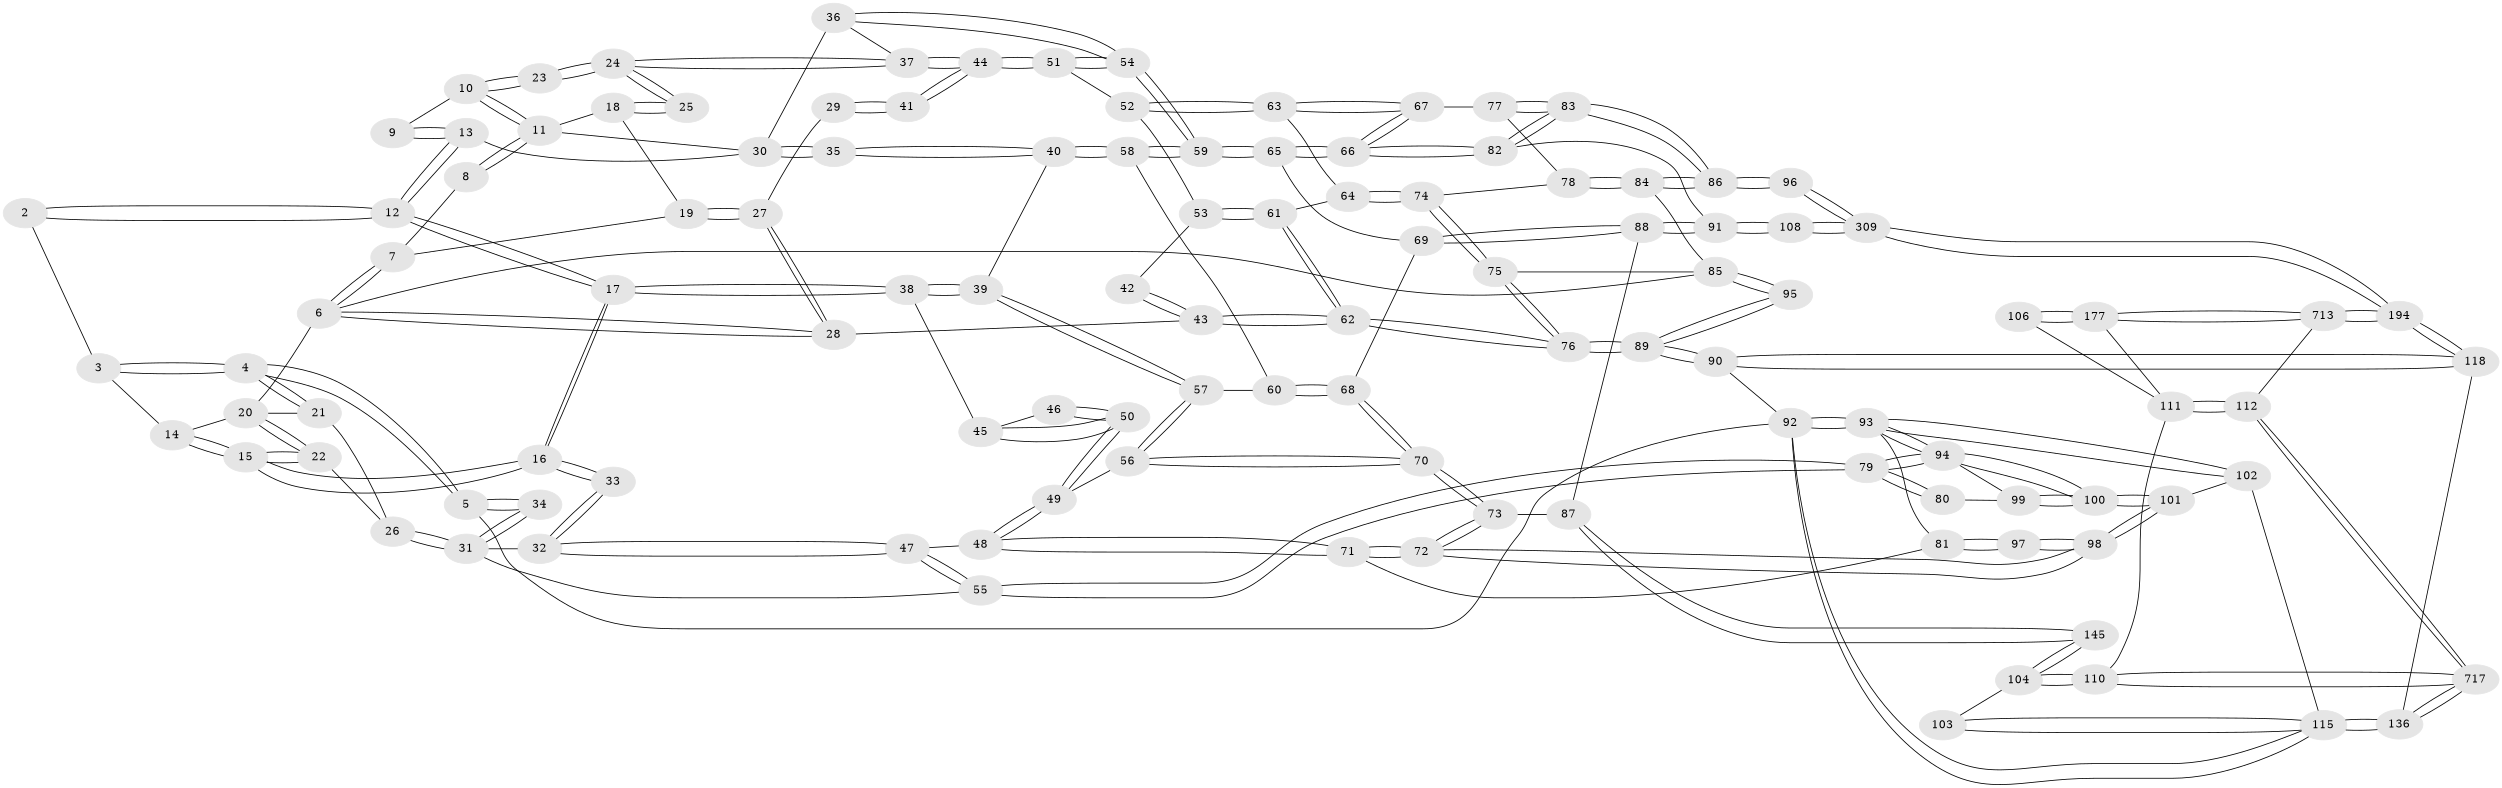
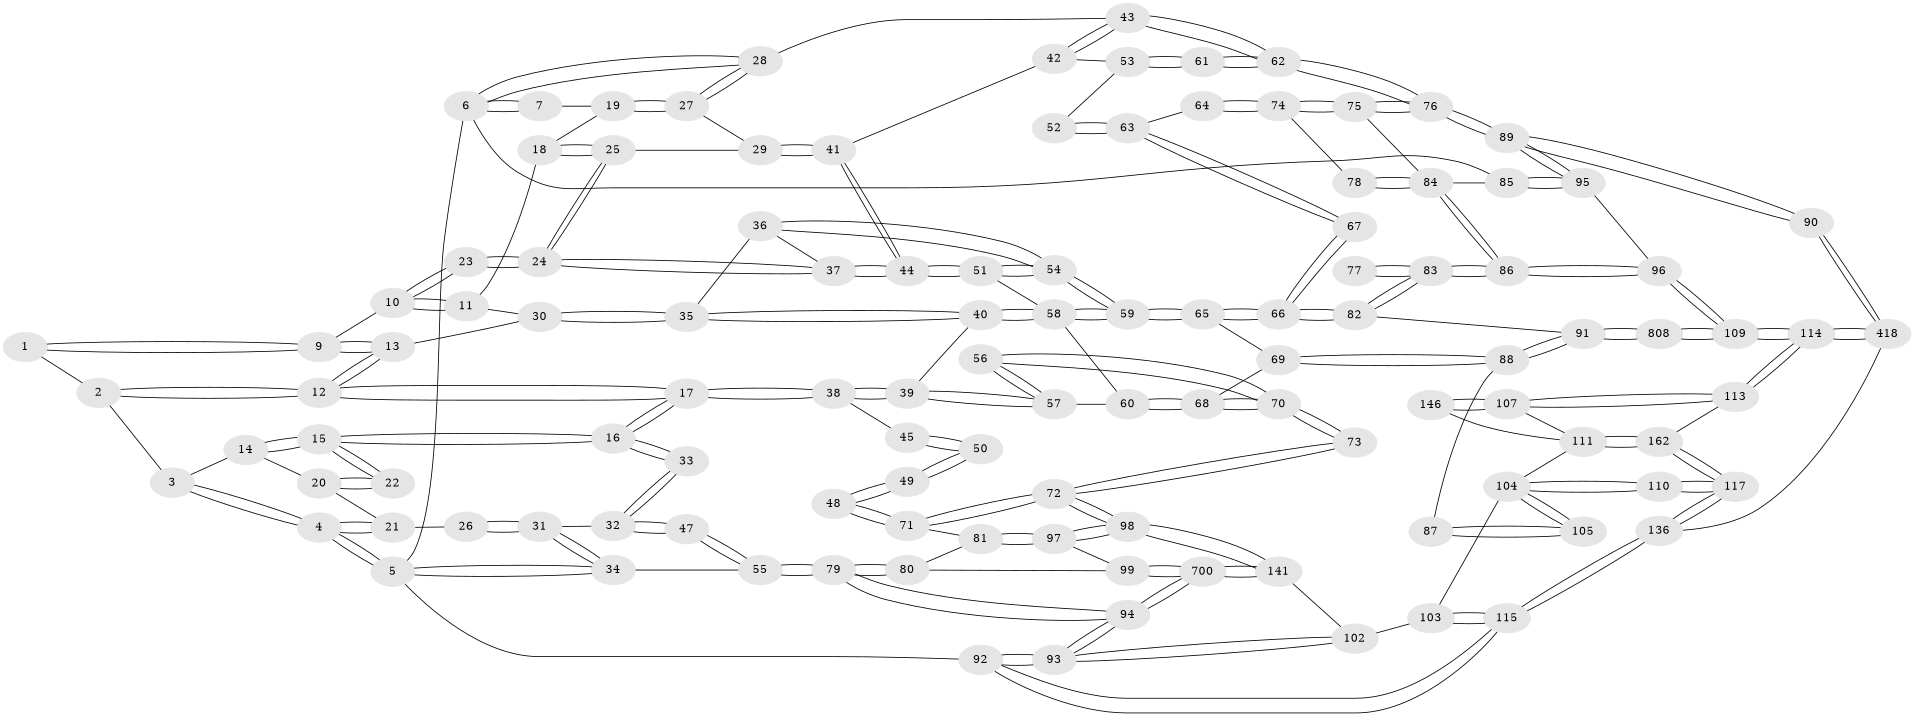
(797, 85) -> (718, 278)
(1091, 85) -> (1017, 293)
none -> (944, 105)
(1459, 107) -> none
none -> (687, 150)
(1537, 150) -> none
(466, 177) -> none
(1316, 204) -> none
none -> (1621, 227)
(1791, 228) -> (1659, 334)
(1867, 228) -> (1735, 334)
(1606, 272) -> (1393, 145)
(2323, 316) -> (1735, 397)
(2400, 316) -> (1812, 334)
(2019, 317) -> (1431, 405)
(2095, 317) -> (1507, 404)
none -> (25, 347)
(289, 361) -> (439, 353)
(2476, 362) -> (1888, 334)
(1753, 392) -> none
(2247, 407) -> (1659, 442)
(1054, 410) -> none
(1981, 478) -> (1091, 555)
(1091, 481) -> none
(1905, 484) -> (944, 555)
(360, 498) -> none
(2095, 501) -> (1203, 572)
(2171, 501) -> (1279, 572)
(1536, 514) -> none
(2140, 546) -> (1545, 464)
(944, 547) -> none
(719, 598) -> (687, 570)
(2285, 601) -> (1393, 628)
(2095, 635) -> (1583, 532)
(2476, 679) -> (1735, 487)
